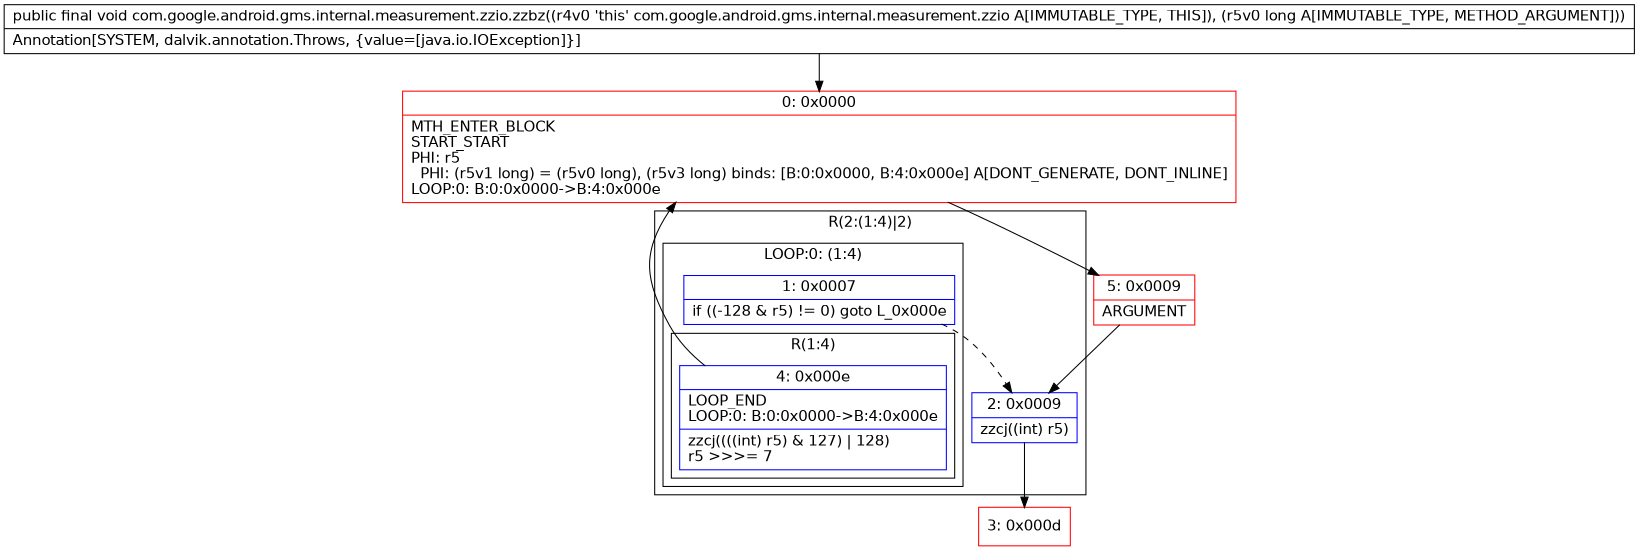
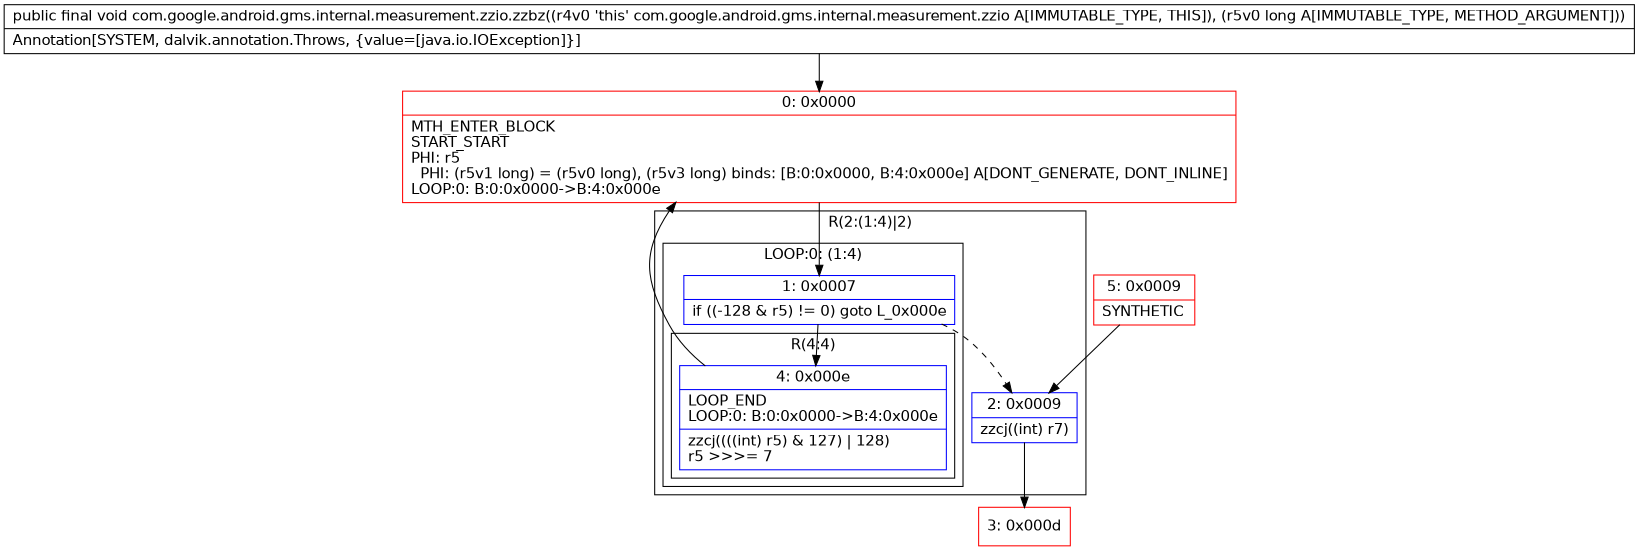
(1019, 236) -> (819, 234)
(1144, 312) -> (1143, 312)
none -> (817, 340)
(813, 345) -> (813, 345)
(1024, 430) -> (1024, 430)
